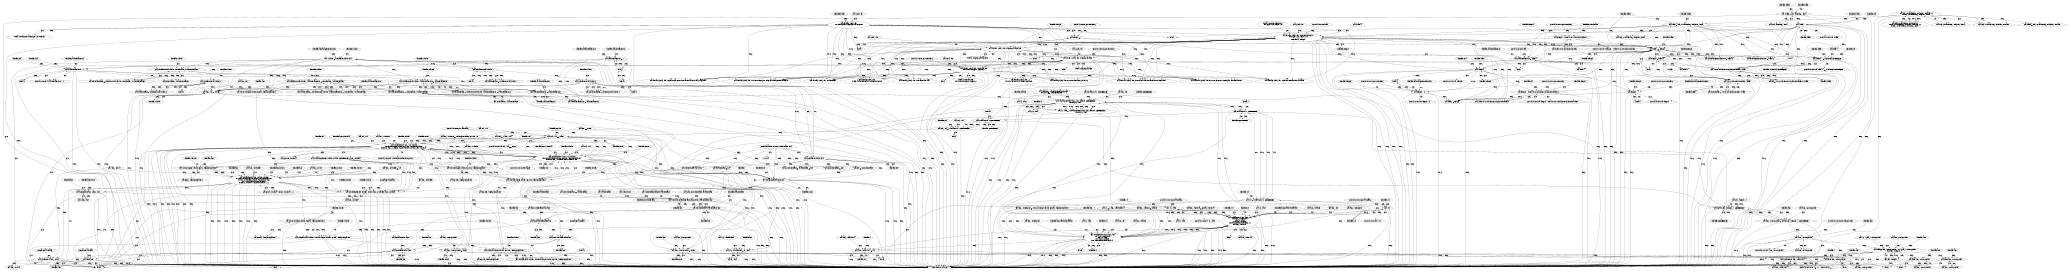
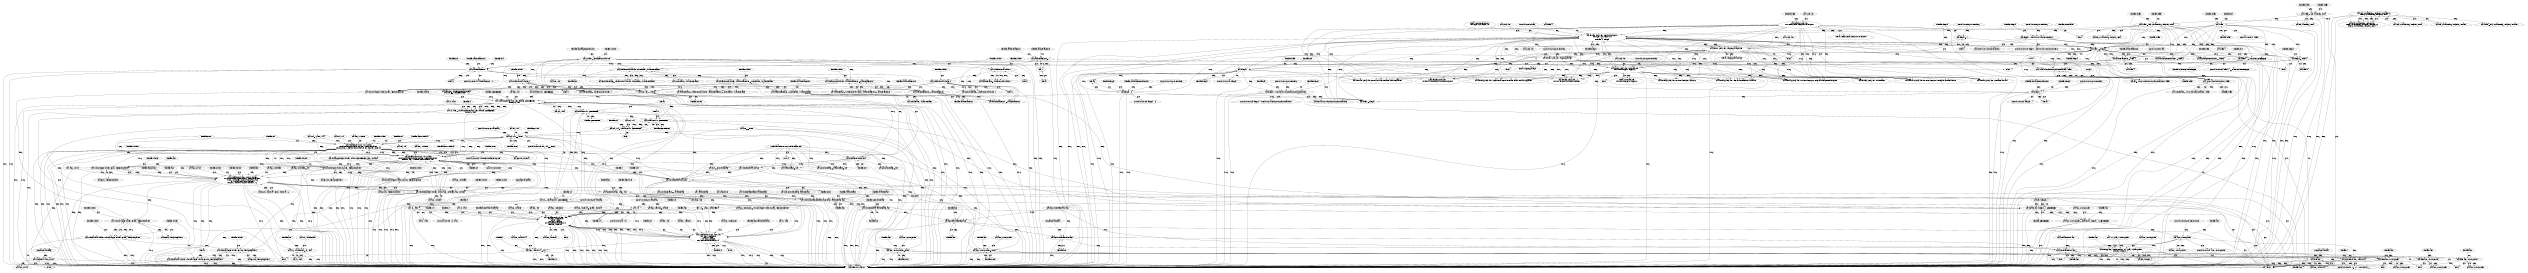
(1566, 57) -> none
(620, 70) -> (1041, 70)
(460, 137) -> none
(520, 168) -> (494, 168)
(90, 255) -> (2321, 255)
